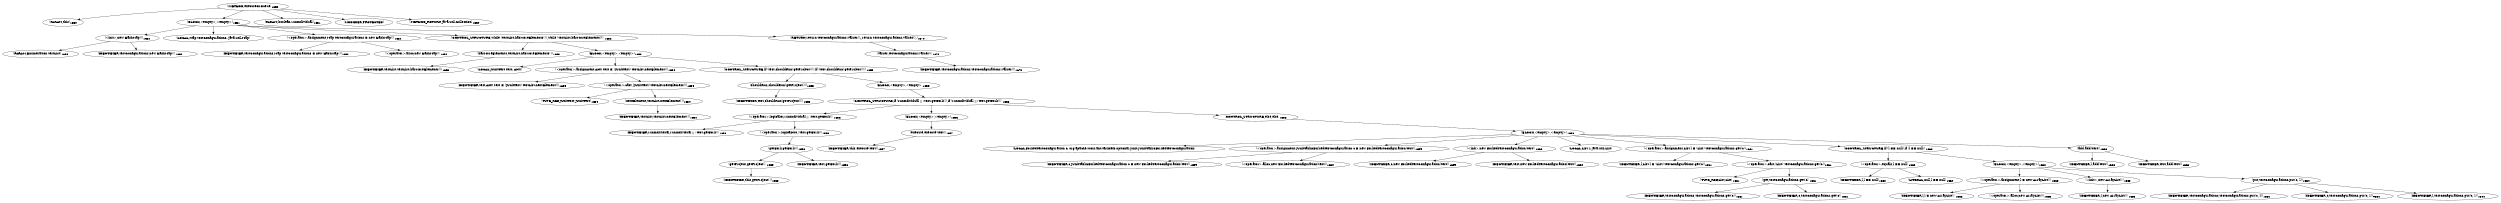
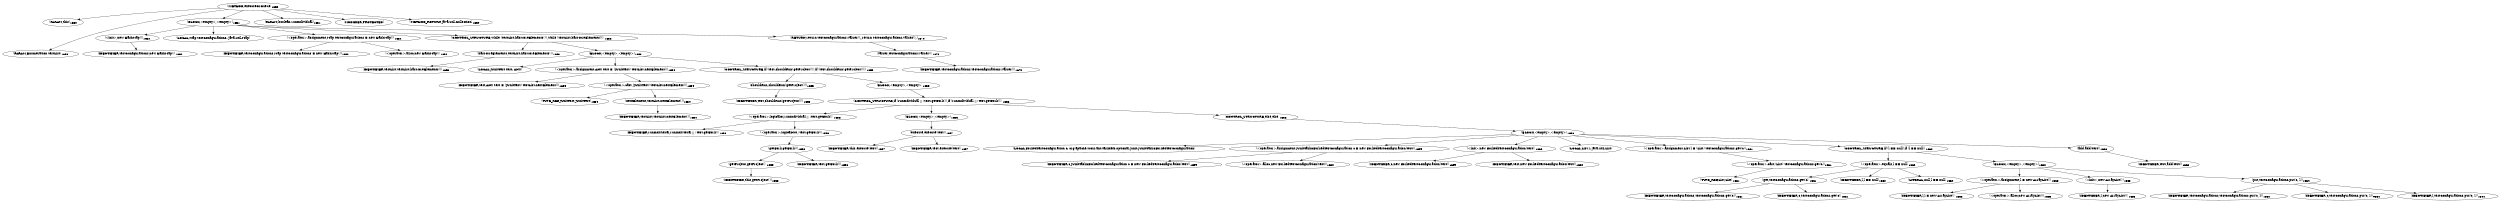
(86, 46) -> (139, 24)
none -> (940, 149)
(1665, 165) -> none
(2092, 165) -> none
(1789, 171) -> (1840, 172)
